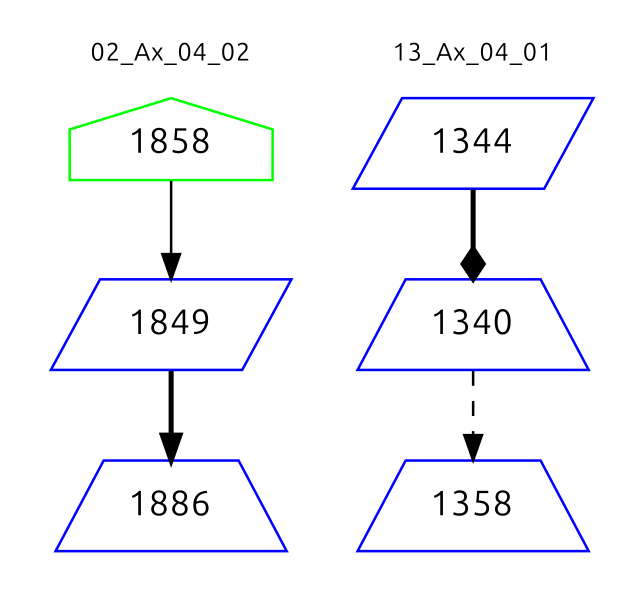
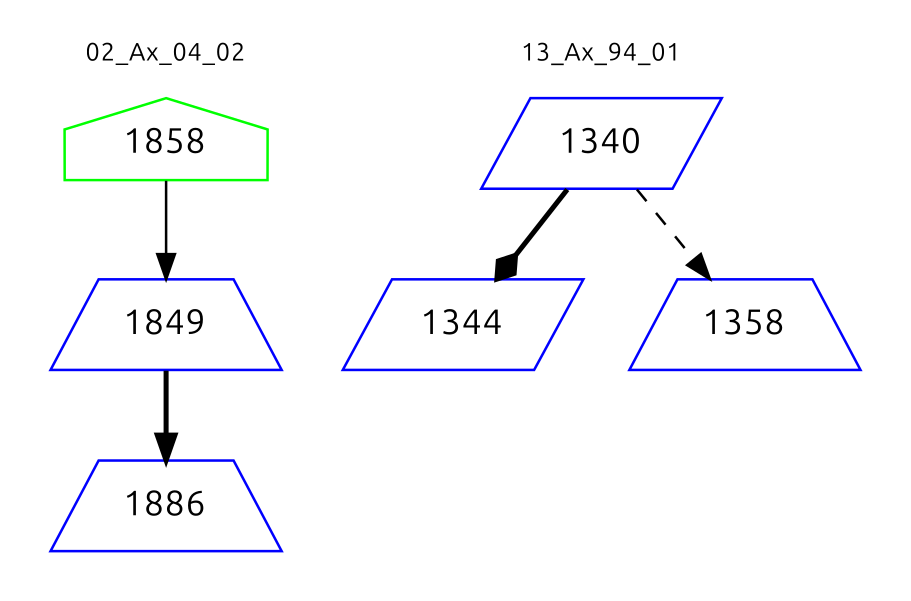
(473, 54) -> (601, 54)
(473, 219) -> (541, 222)
(171, 325) -> (166, 325)
(473, 325) -> (601, 143)
